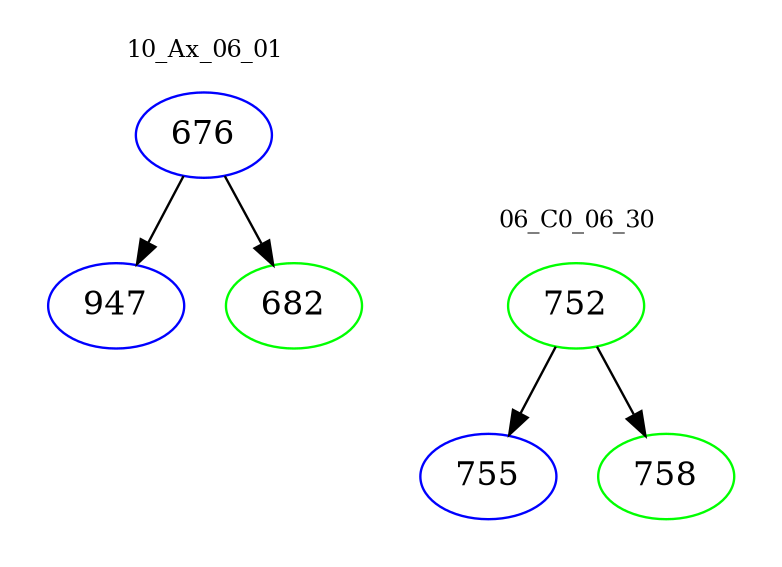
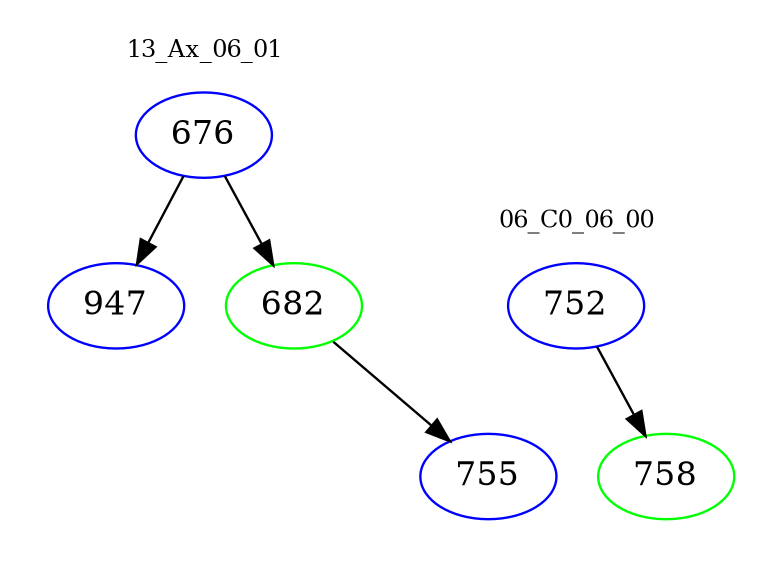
(205, 51) -> (205, 51)
(577, 222) -> (577, 222)
(576, 306) -> (576, 306)
(538, 380) -> (382, 384)
